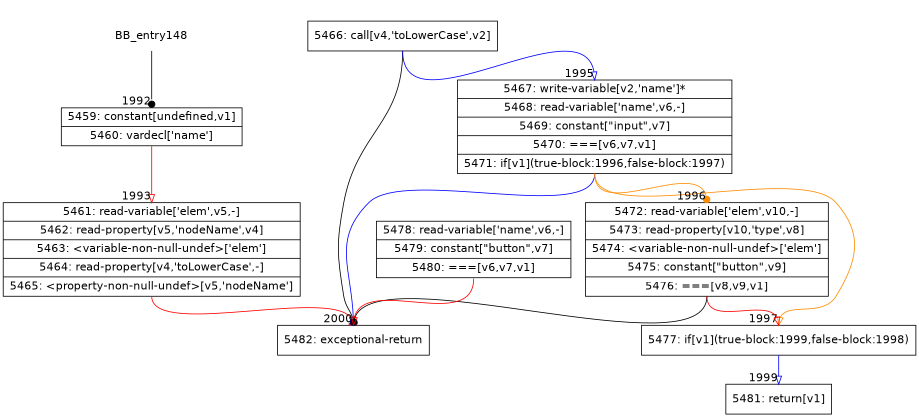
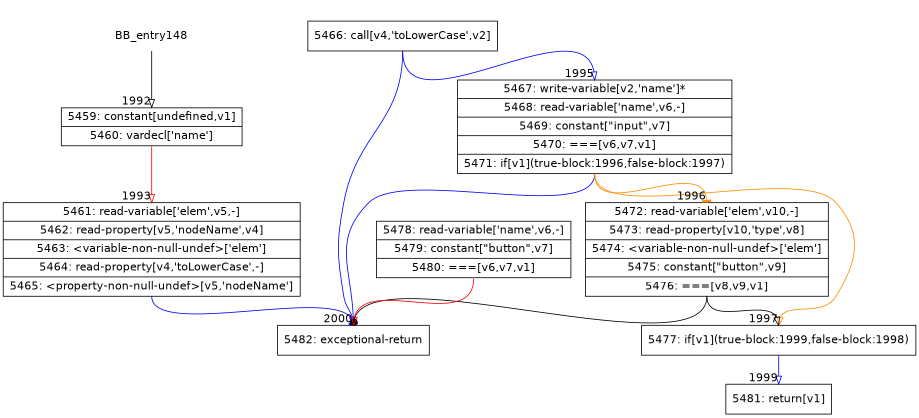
(152, 75) -> (152, 75)
(350, 179) -> (350, 179)
(649, 189) -> (649, 189)
(251, 311) -> (251, 311)
(739, 311) -> (739, 311)
